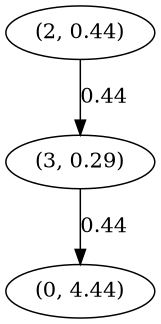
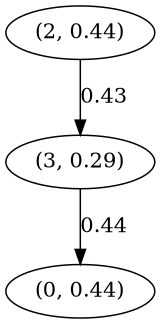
(104, 97) -> (104, 97)
(80, 291) -> (80, 291)
